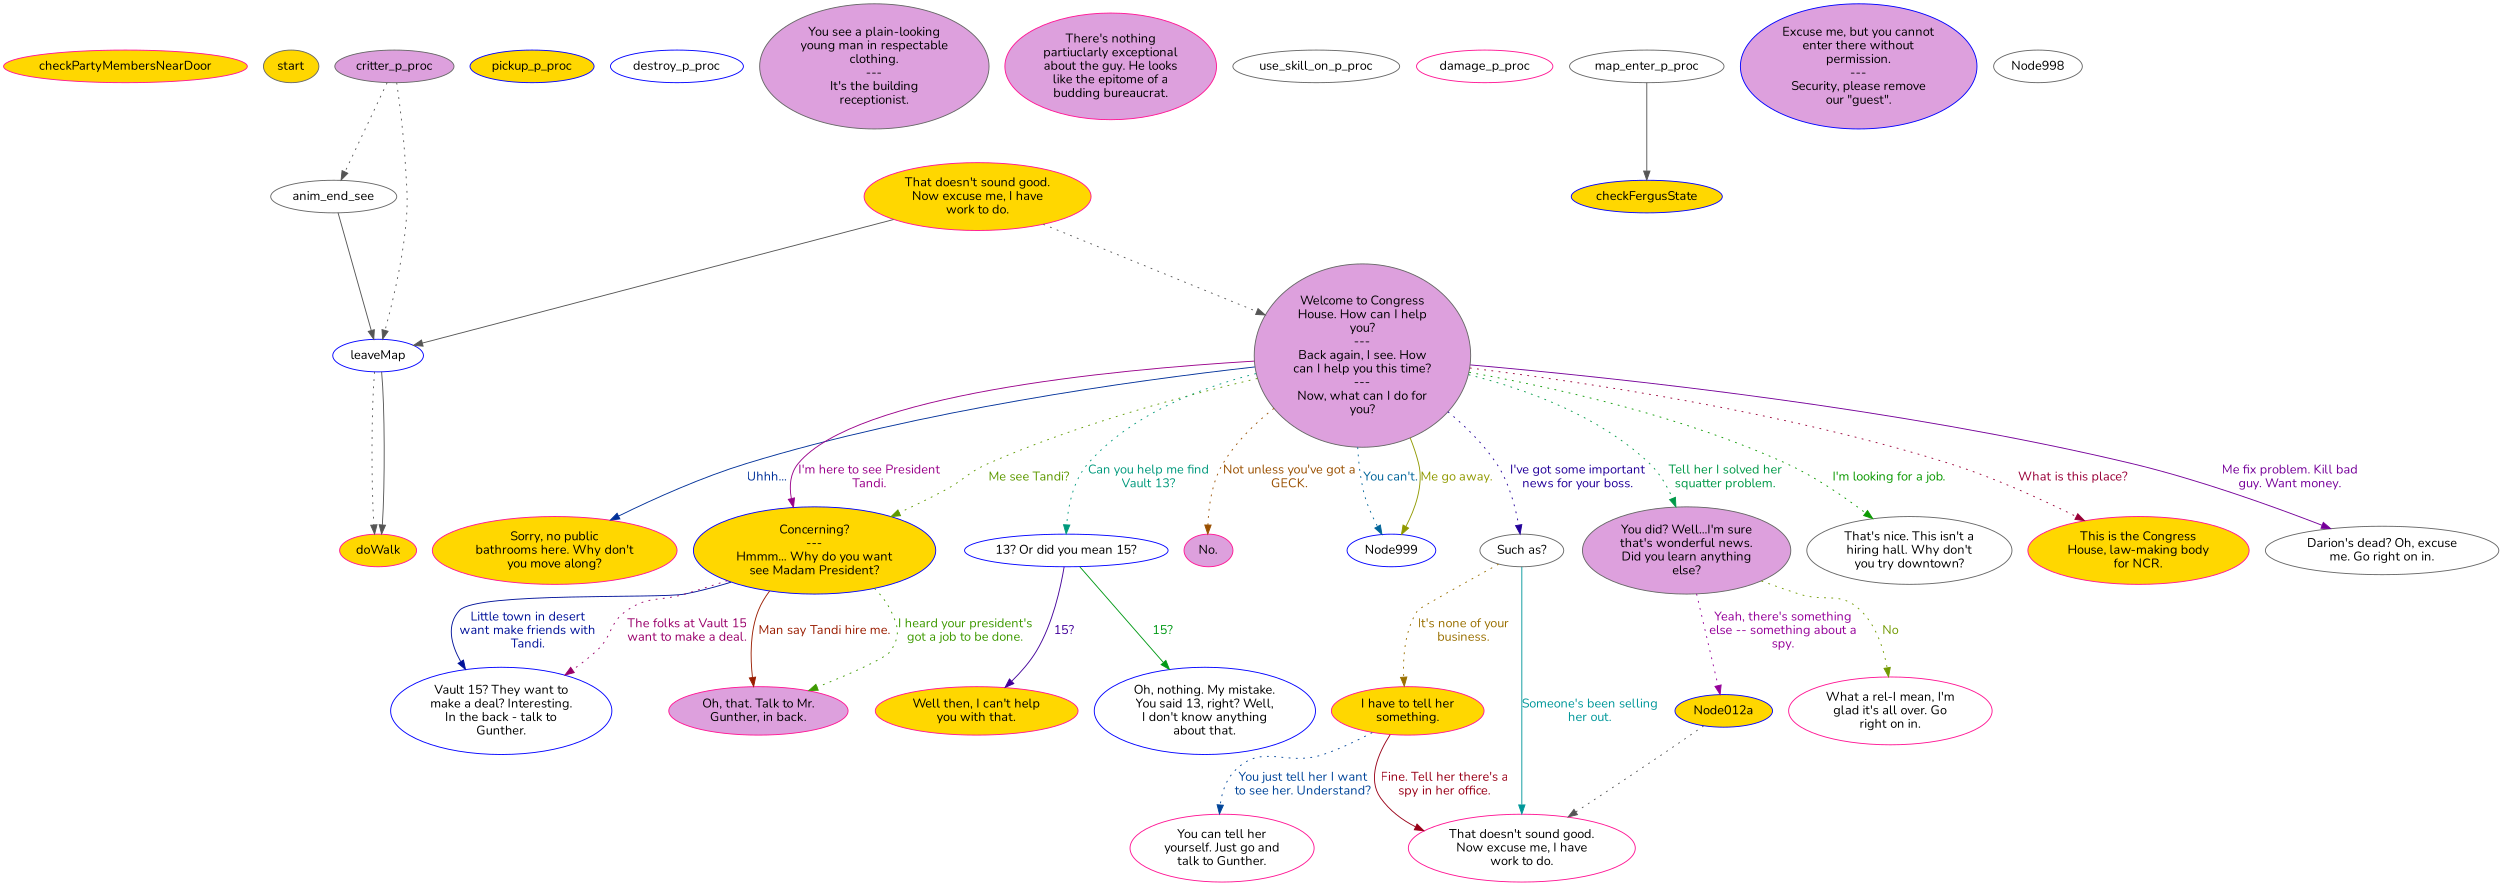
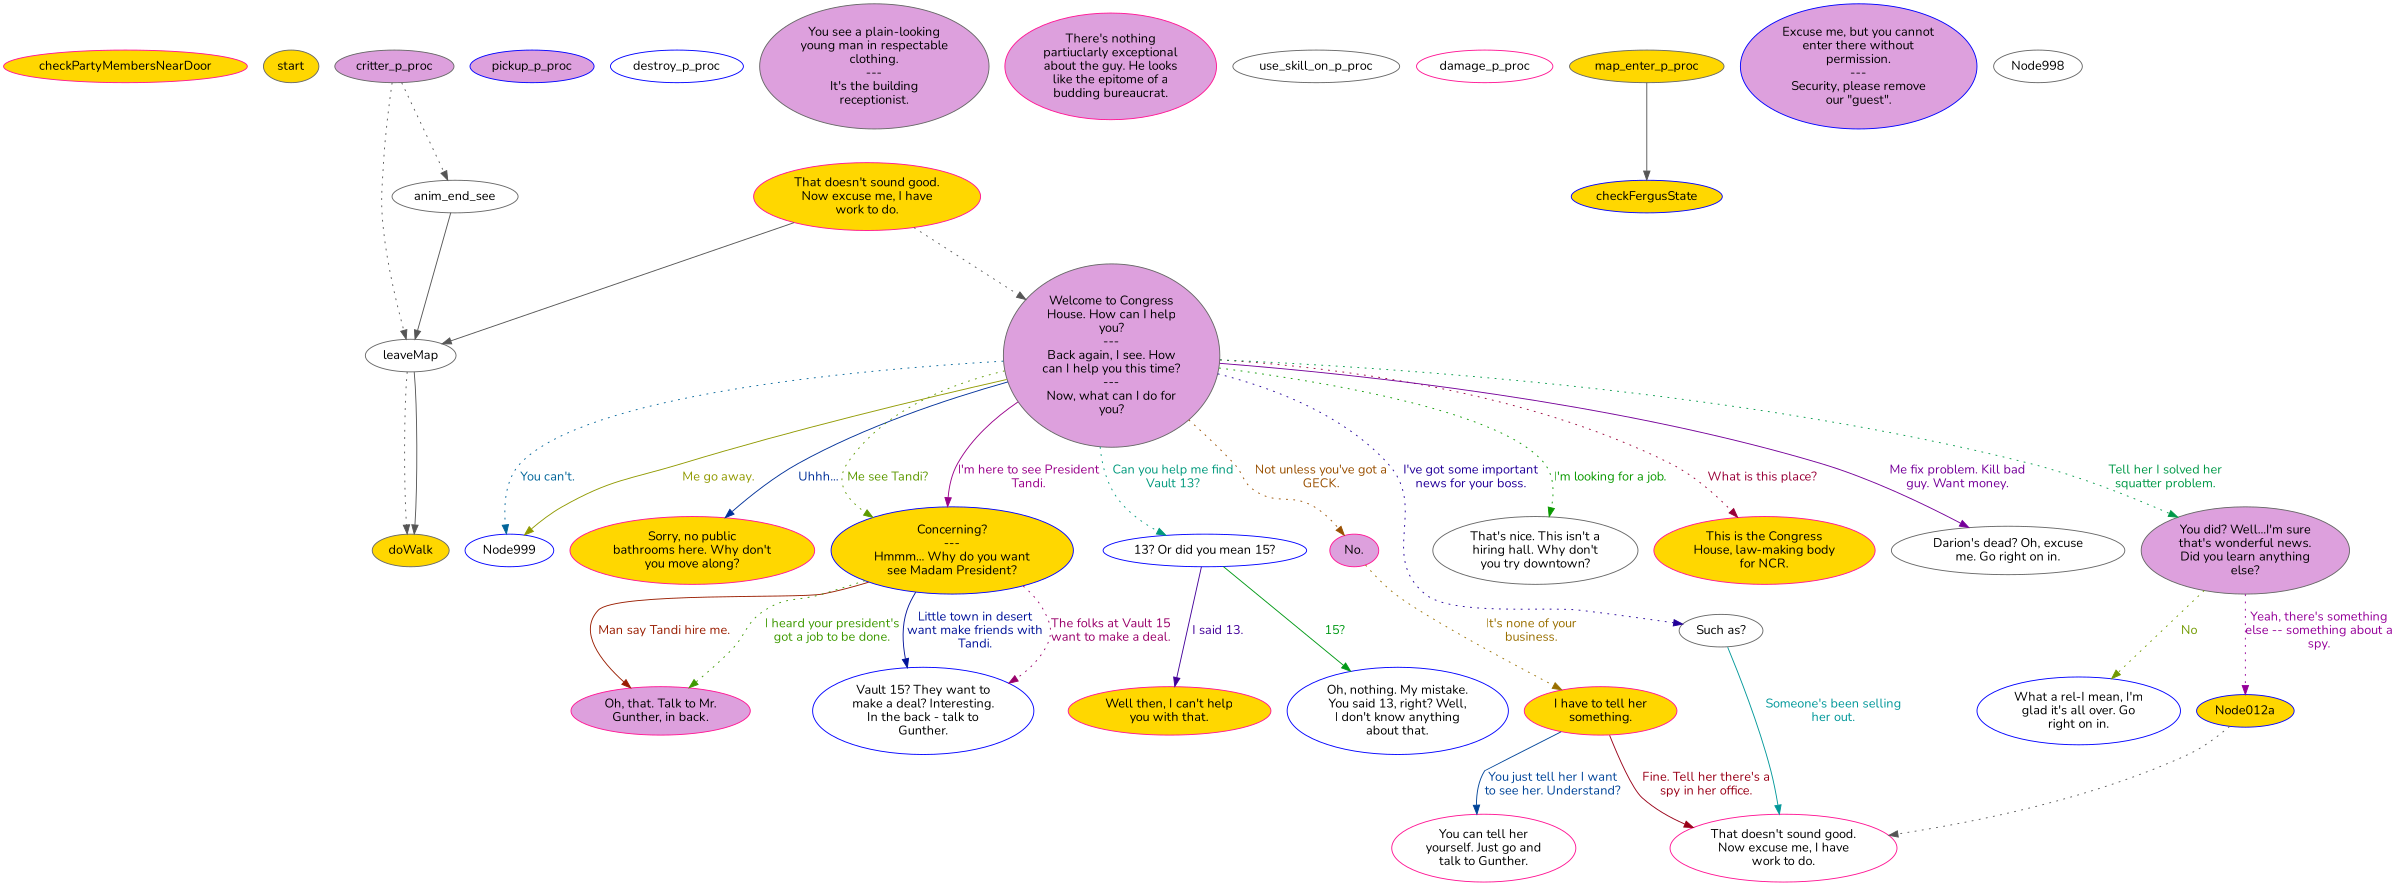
(532, 66) -> (532, 66)
(1647, 66) -> (1647, 66)
(378, 356) -> (411, 356)
(378, 550) -> (411, 550)
(1428, 604) -> (1455, 632)
(1064, 631) -> (1218, 631)
(1890, 711) -> (2079, 711)
(1285, 758) -> (1507, 759)
